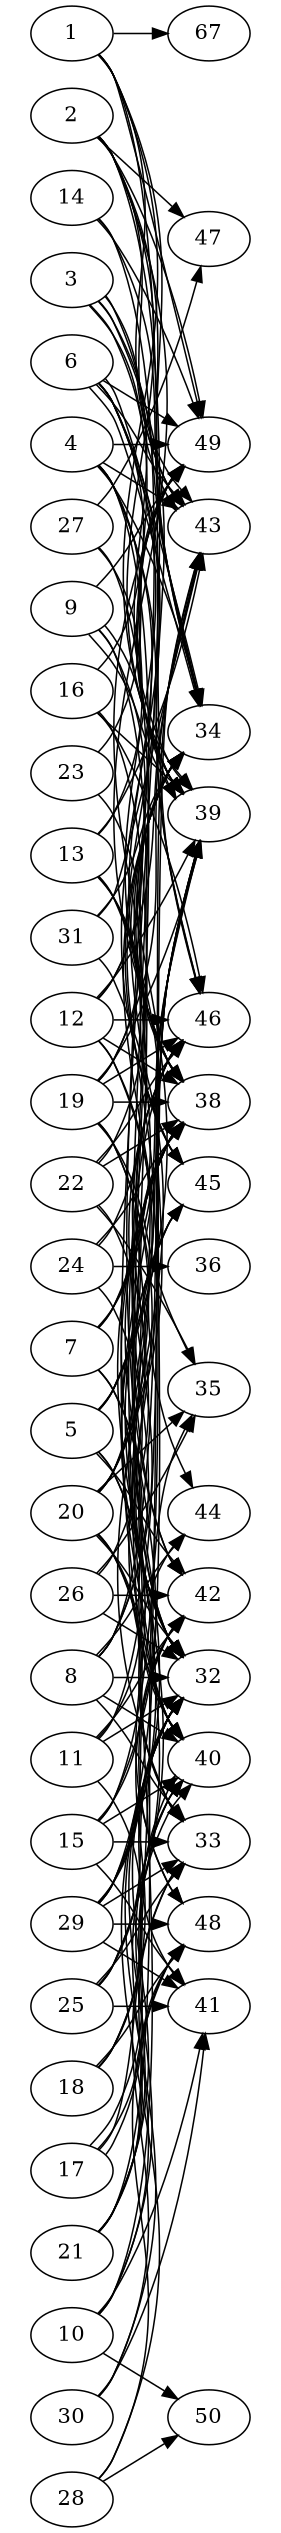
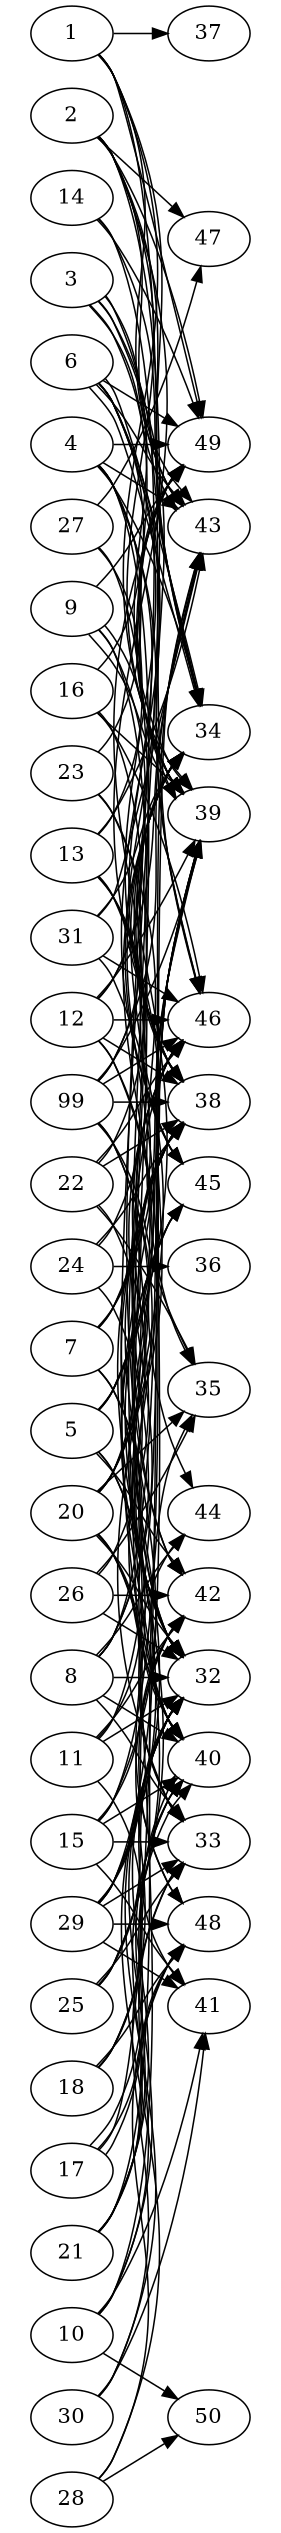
(209, 33) -> (209, 33)
none -> (134, 975)
none -> (152, 1070)
(72, 1102) -> (72, 1102)
(133, 2006) -> none
